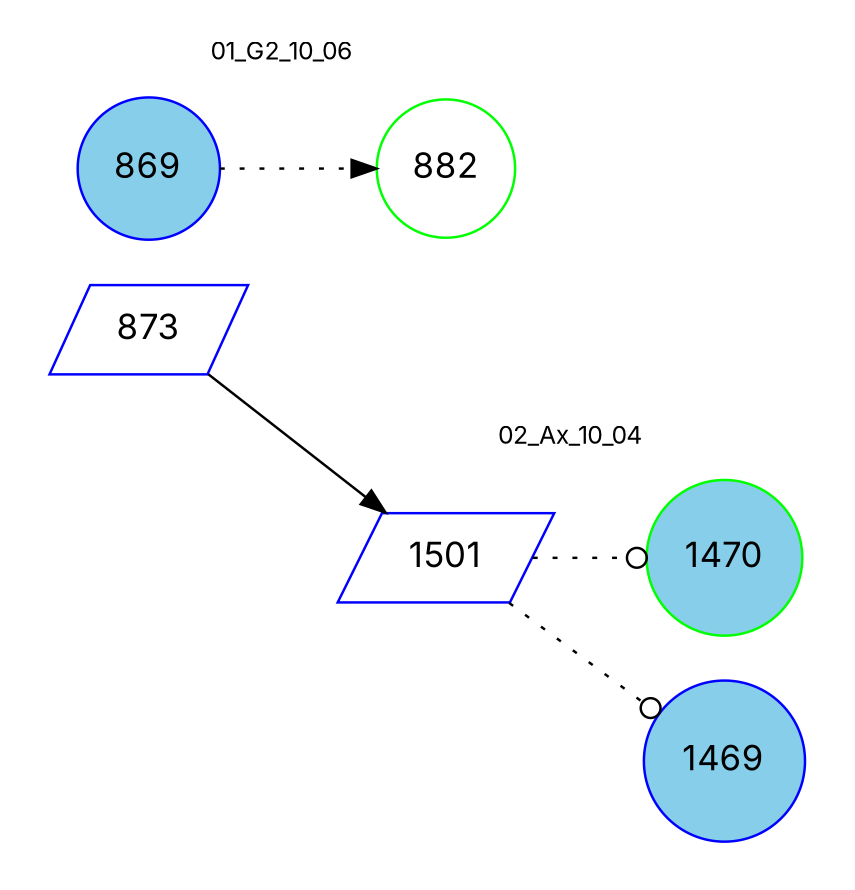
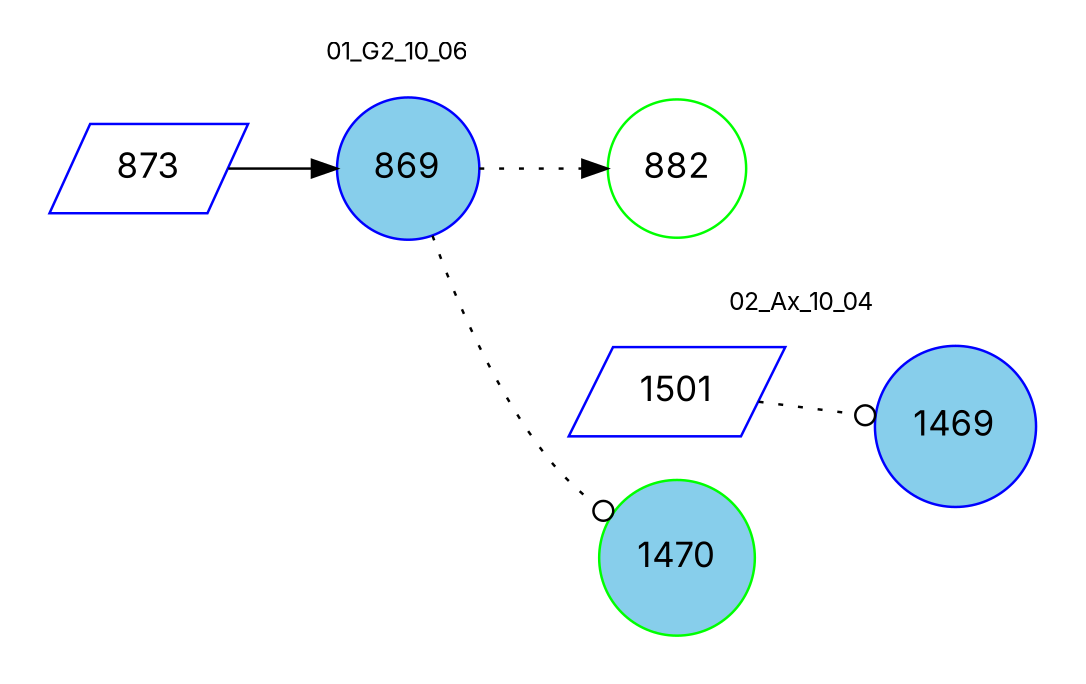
(287, 436) -> (270, 169)
(579, 558) -> (497, 380)
